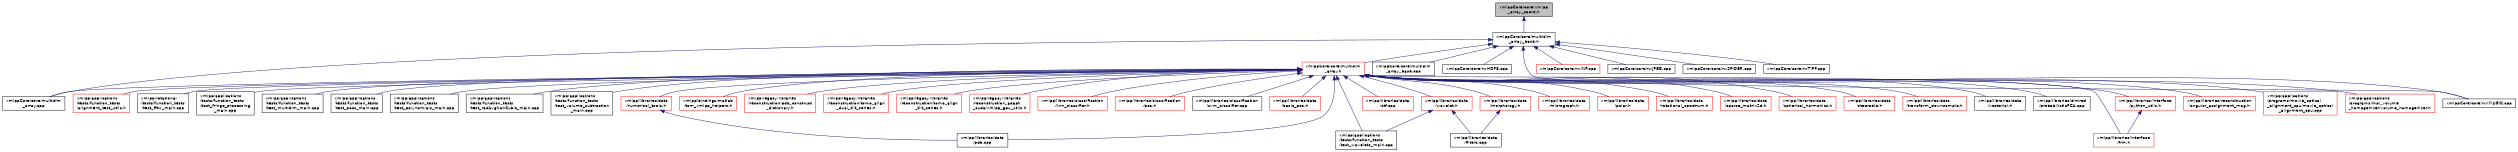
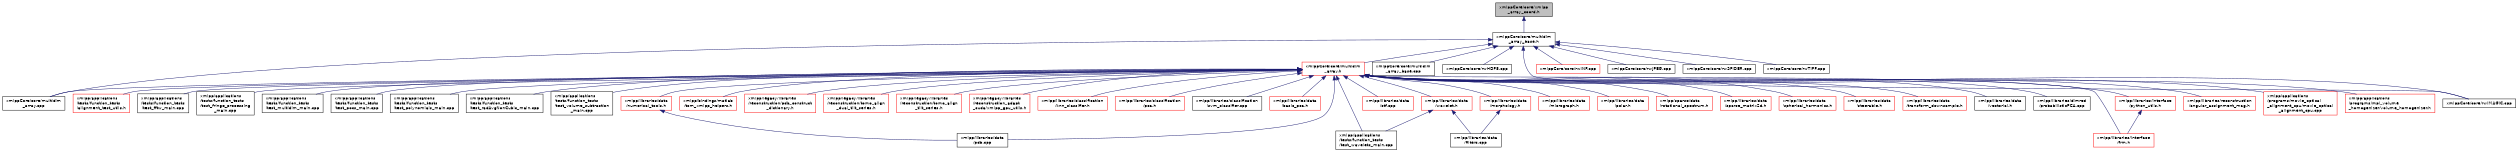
(163, 103) -> (163, 103)
(1684, 103) -> (1684, 103)
